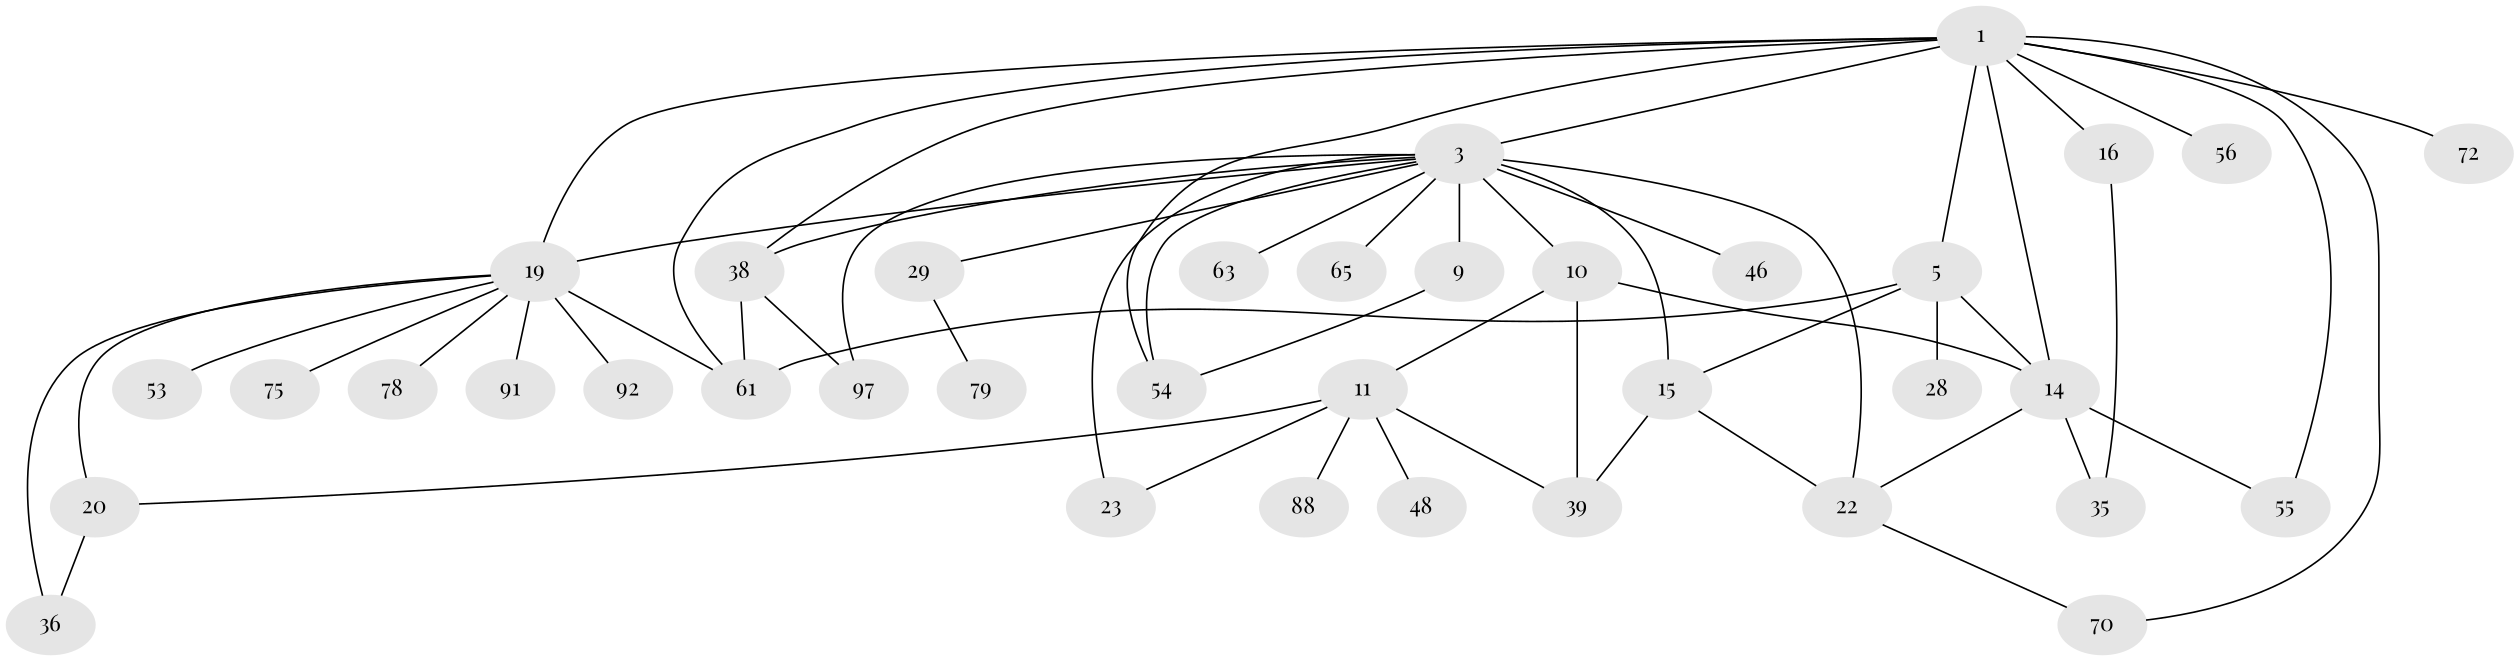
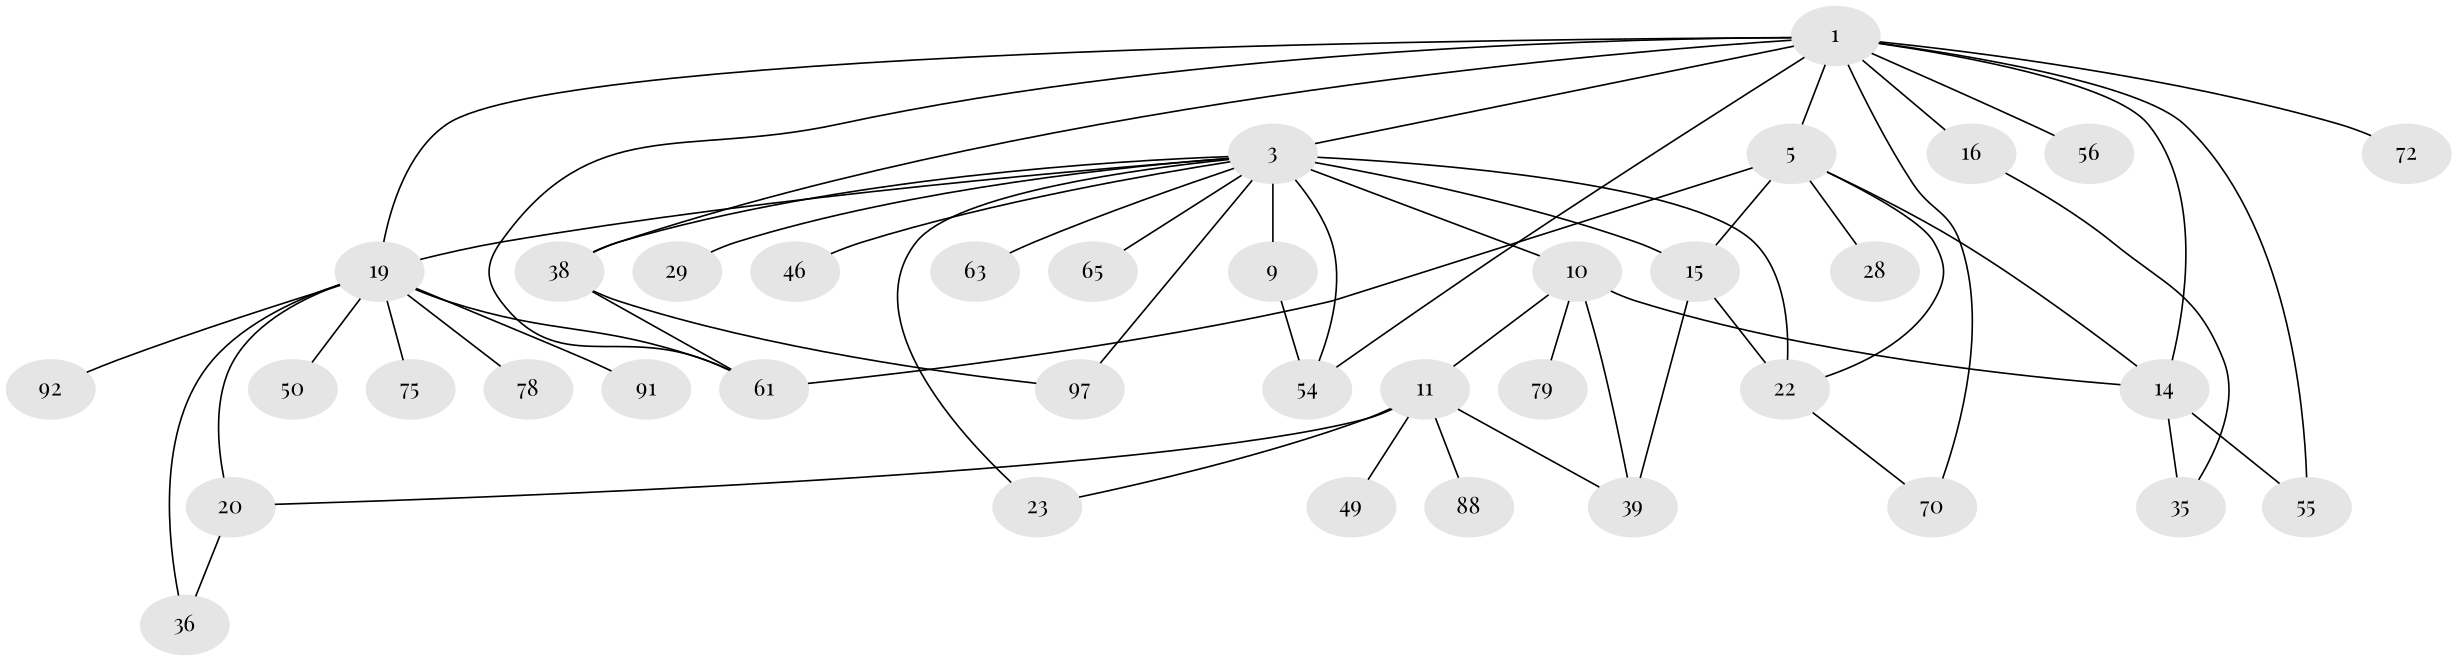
(955, 338) -> (1560, 331)
(157, 389) -> (293, 389)
(1951, 448) -> (1943, 275)
(1422, 507) -> (1351, 507)
